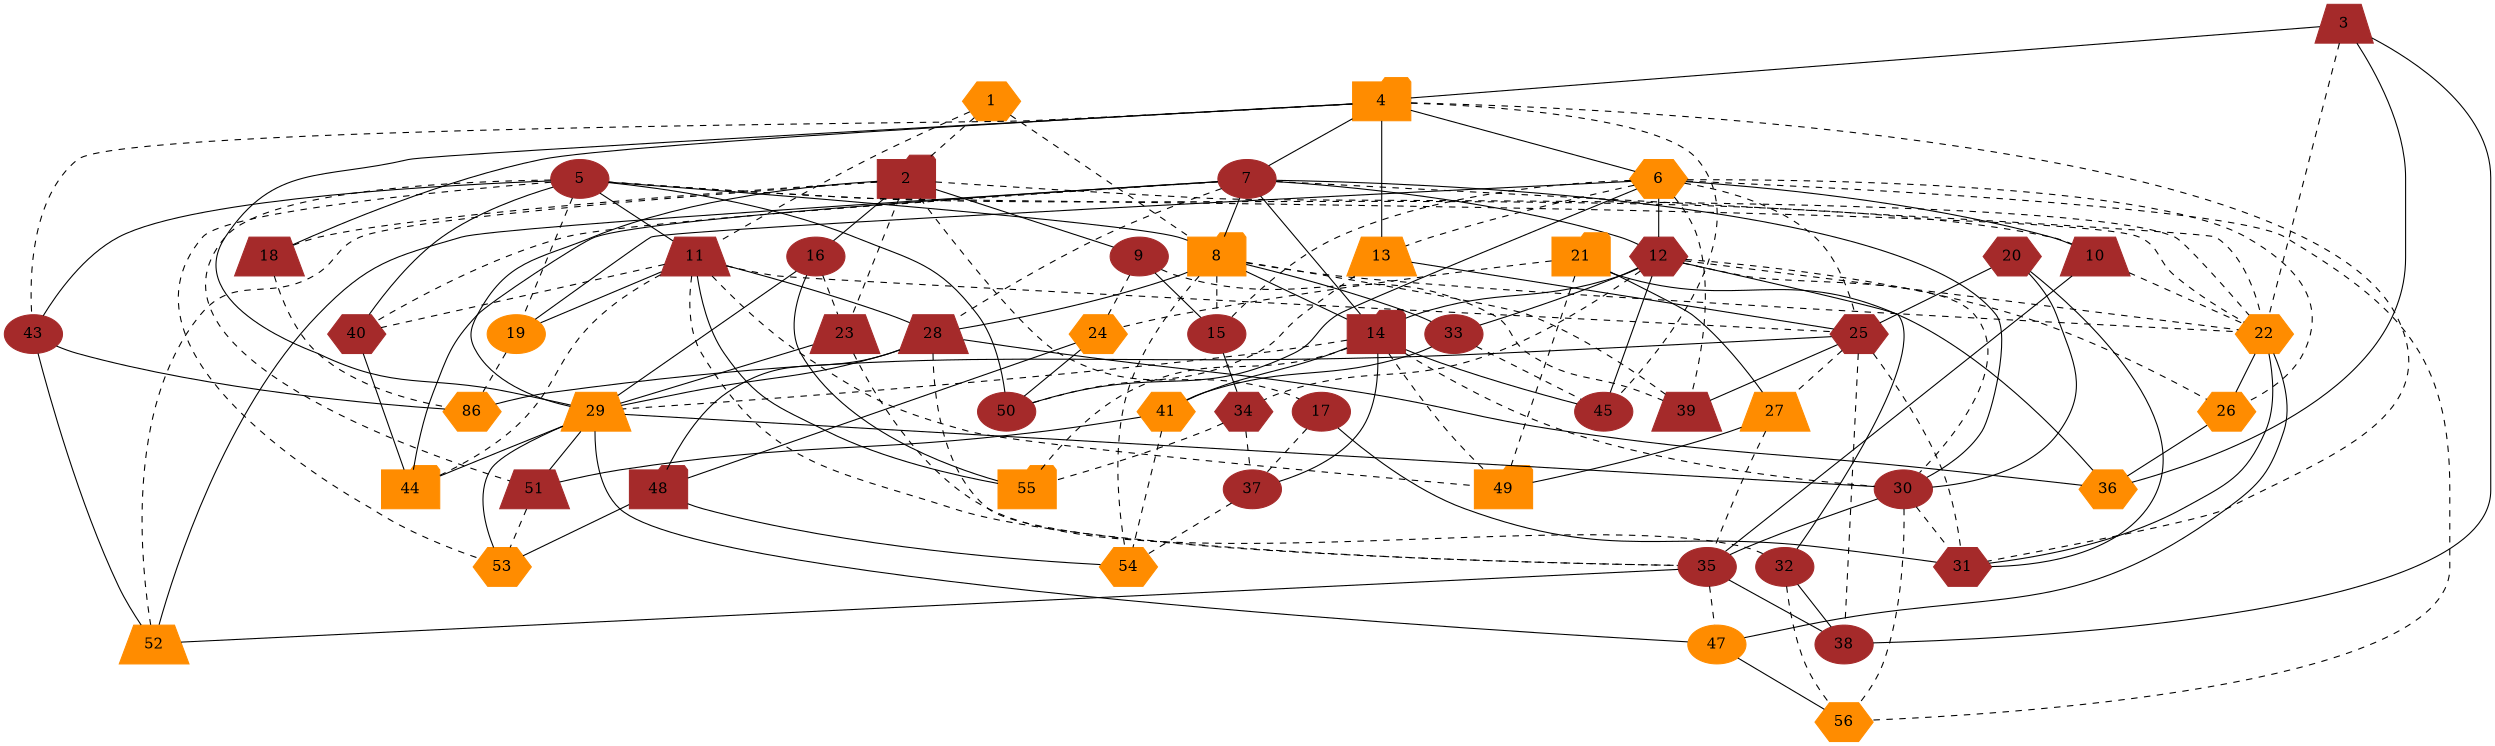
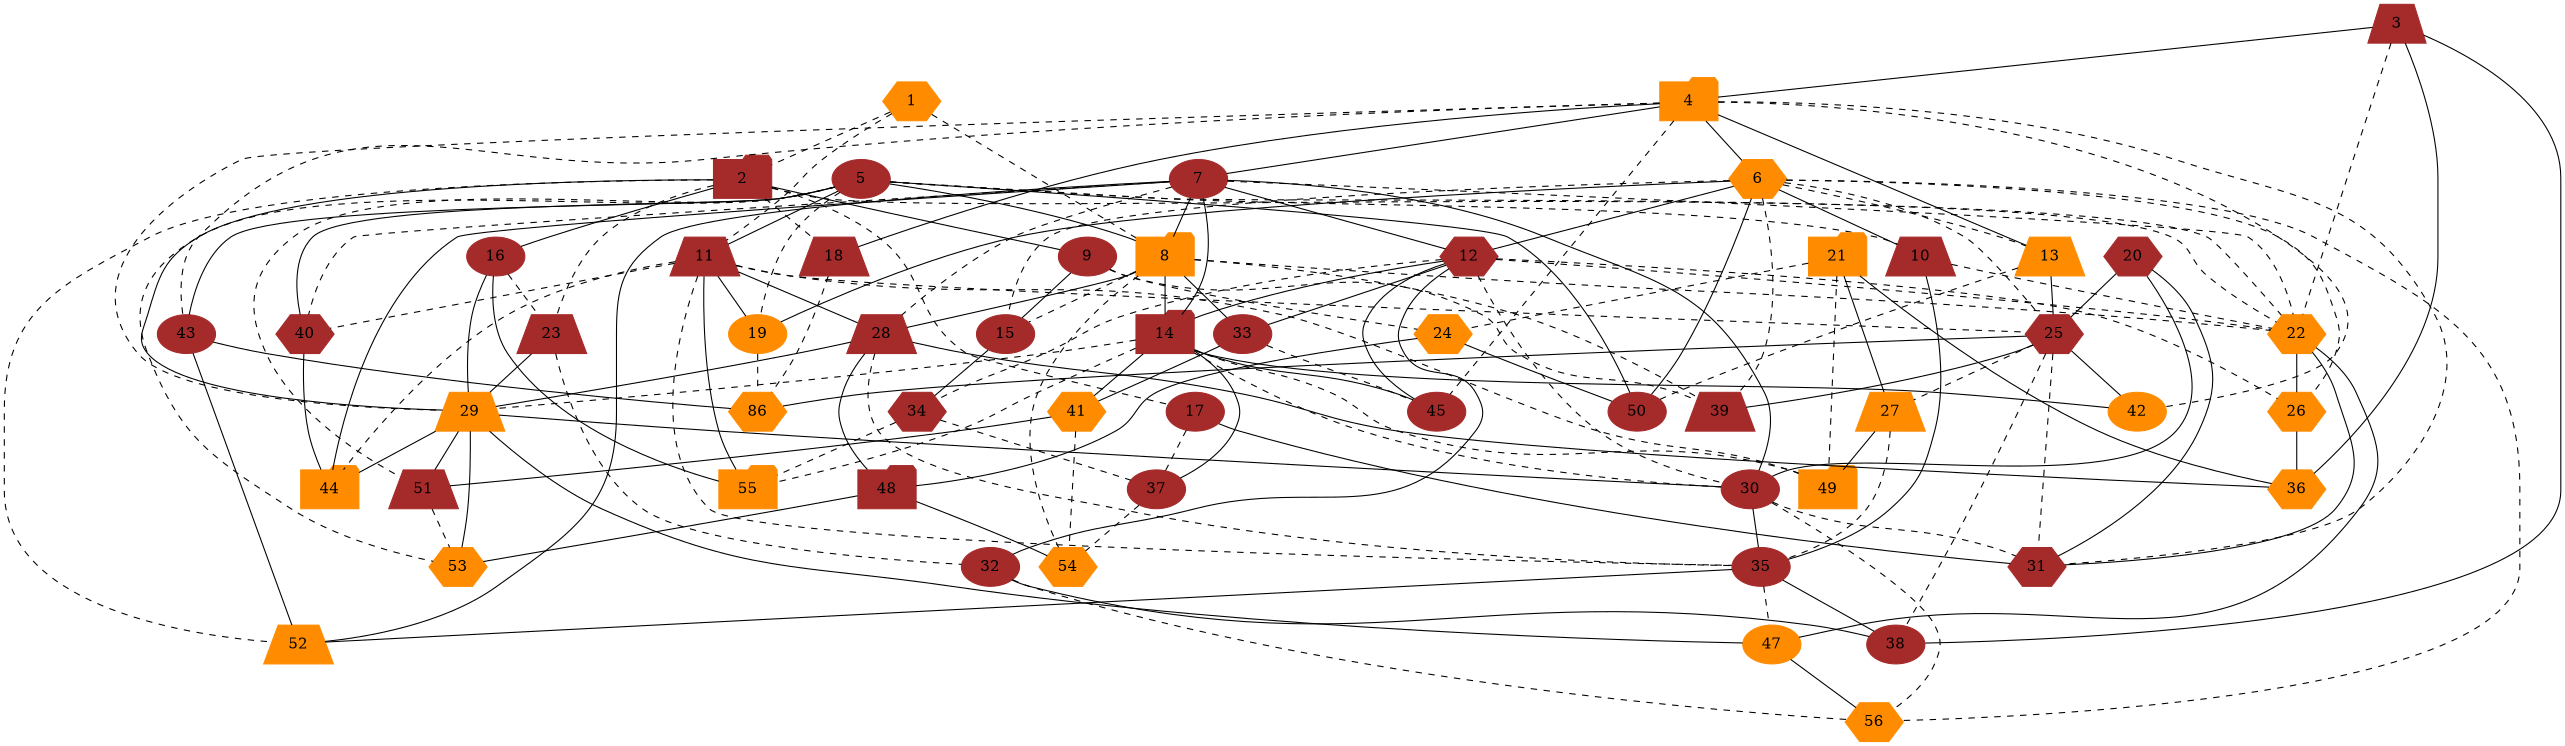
(562, 149) -> (665, 135)
none -> (2137, 412)
